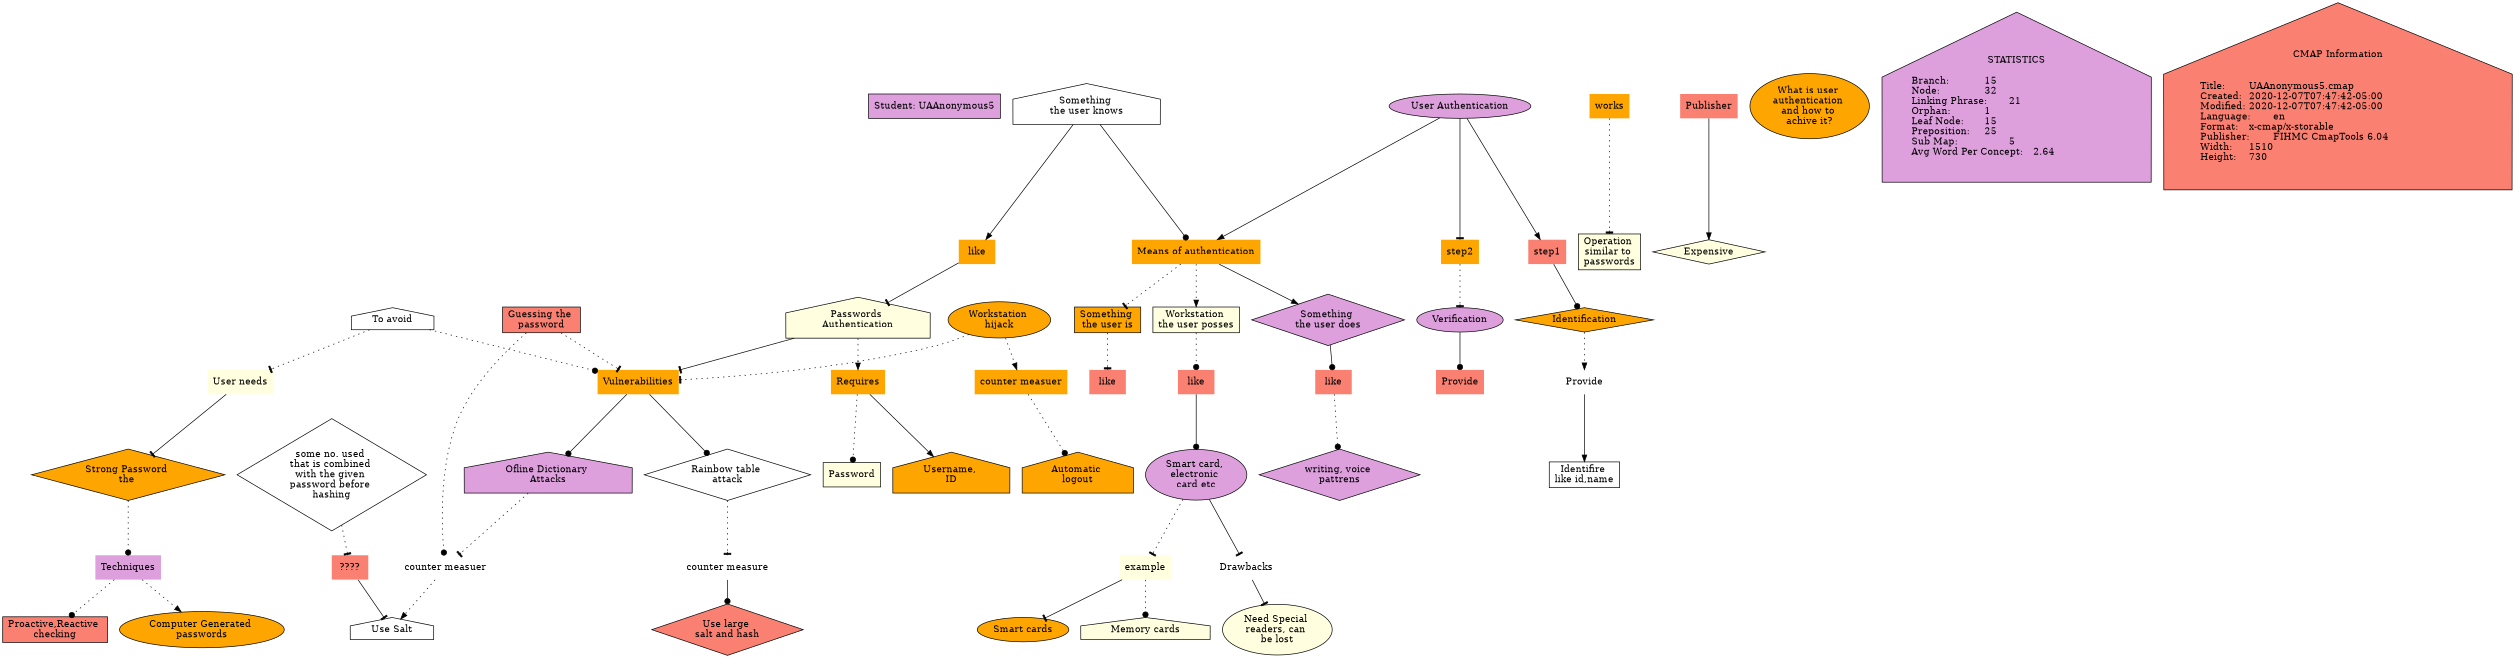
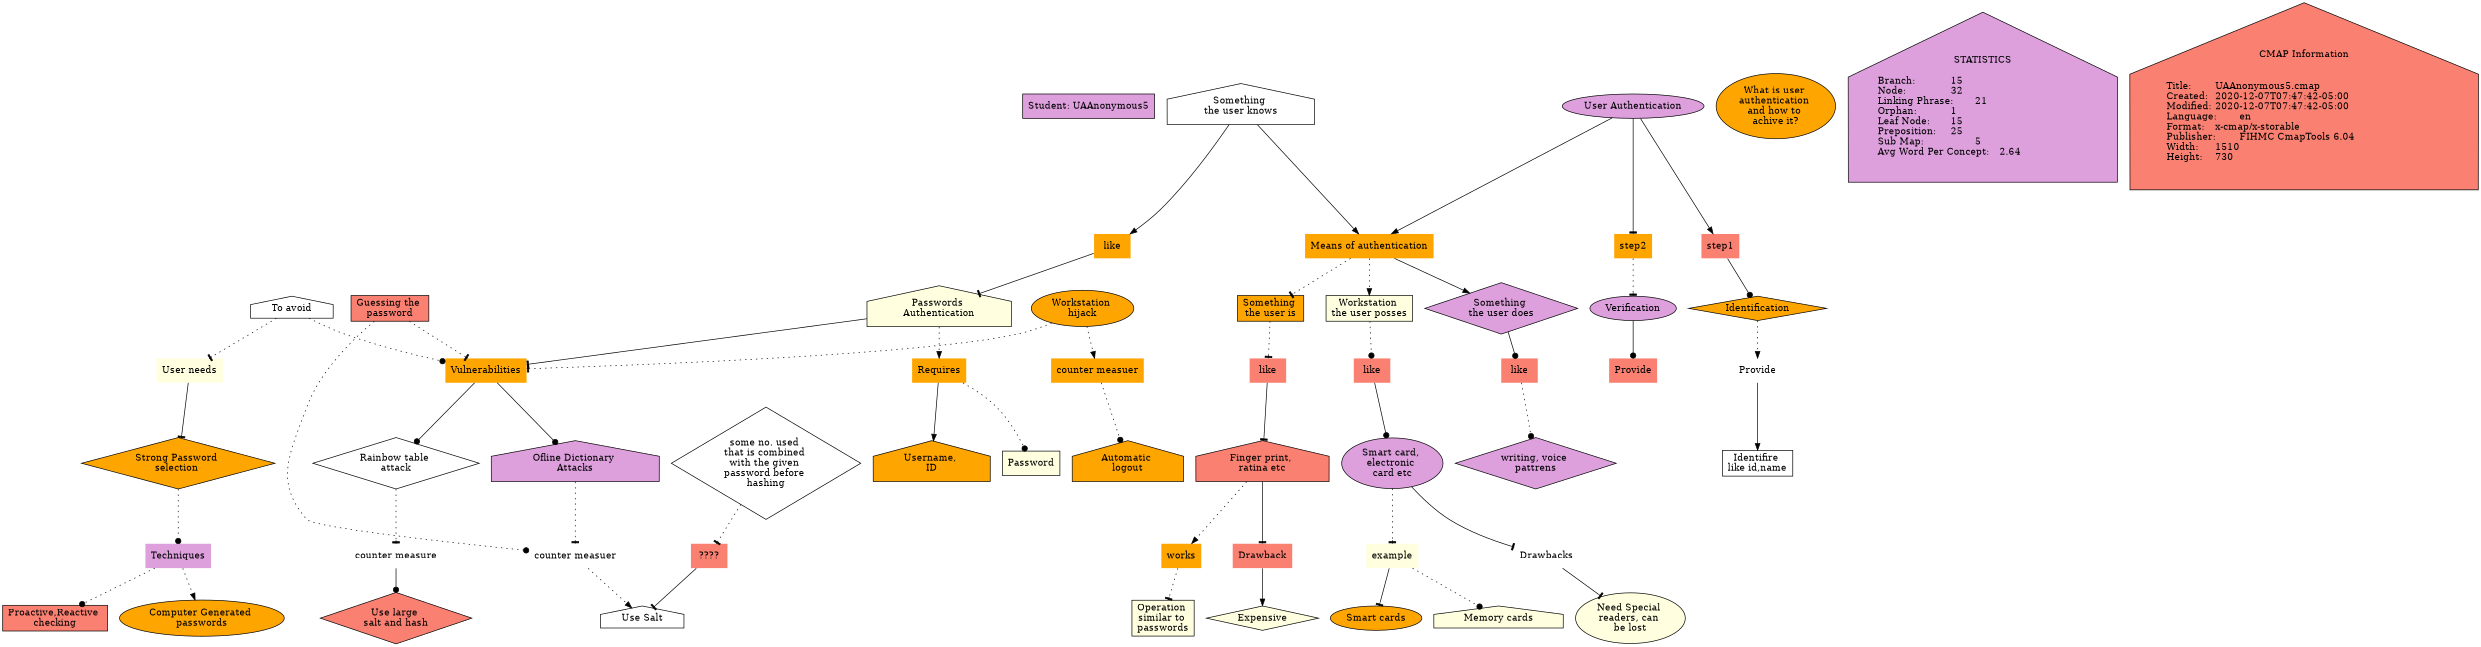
(1709, 106) -> (1262, 556)
(1142, 180) -> (1306, 177)
none -> (1262, 463)
(128, 475) -> (178, 463)
